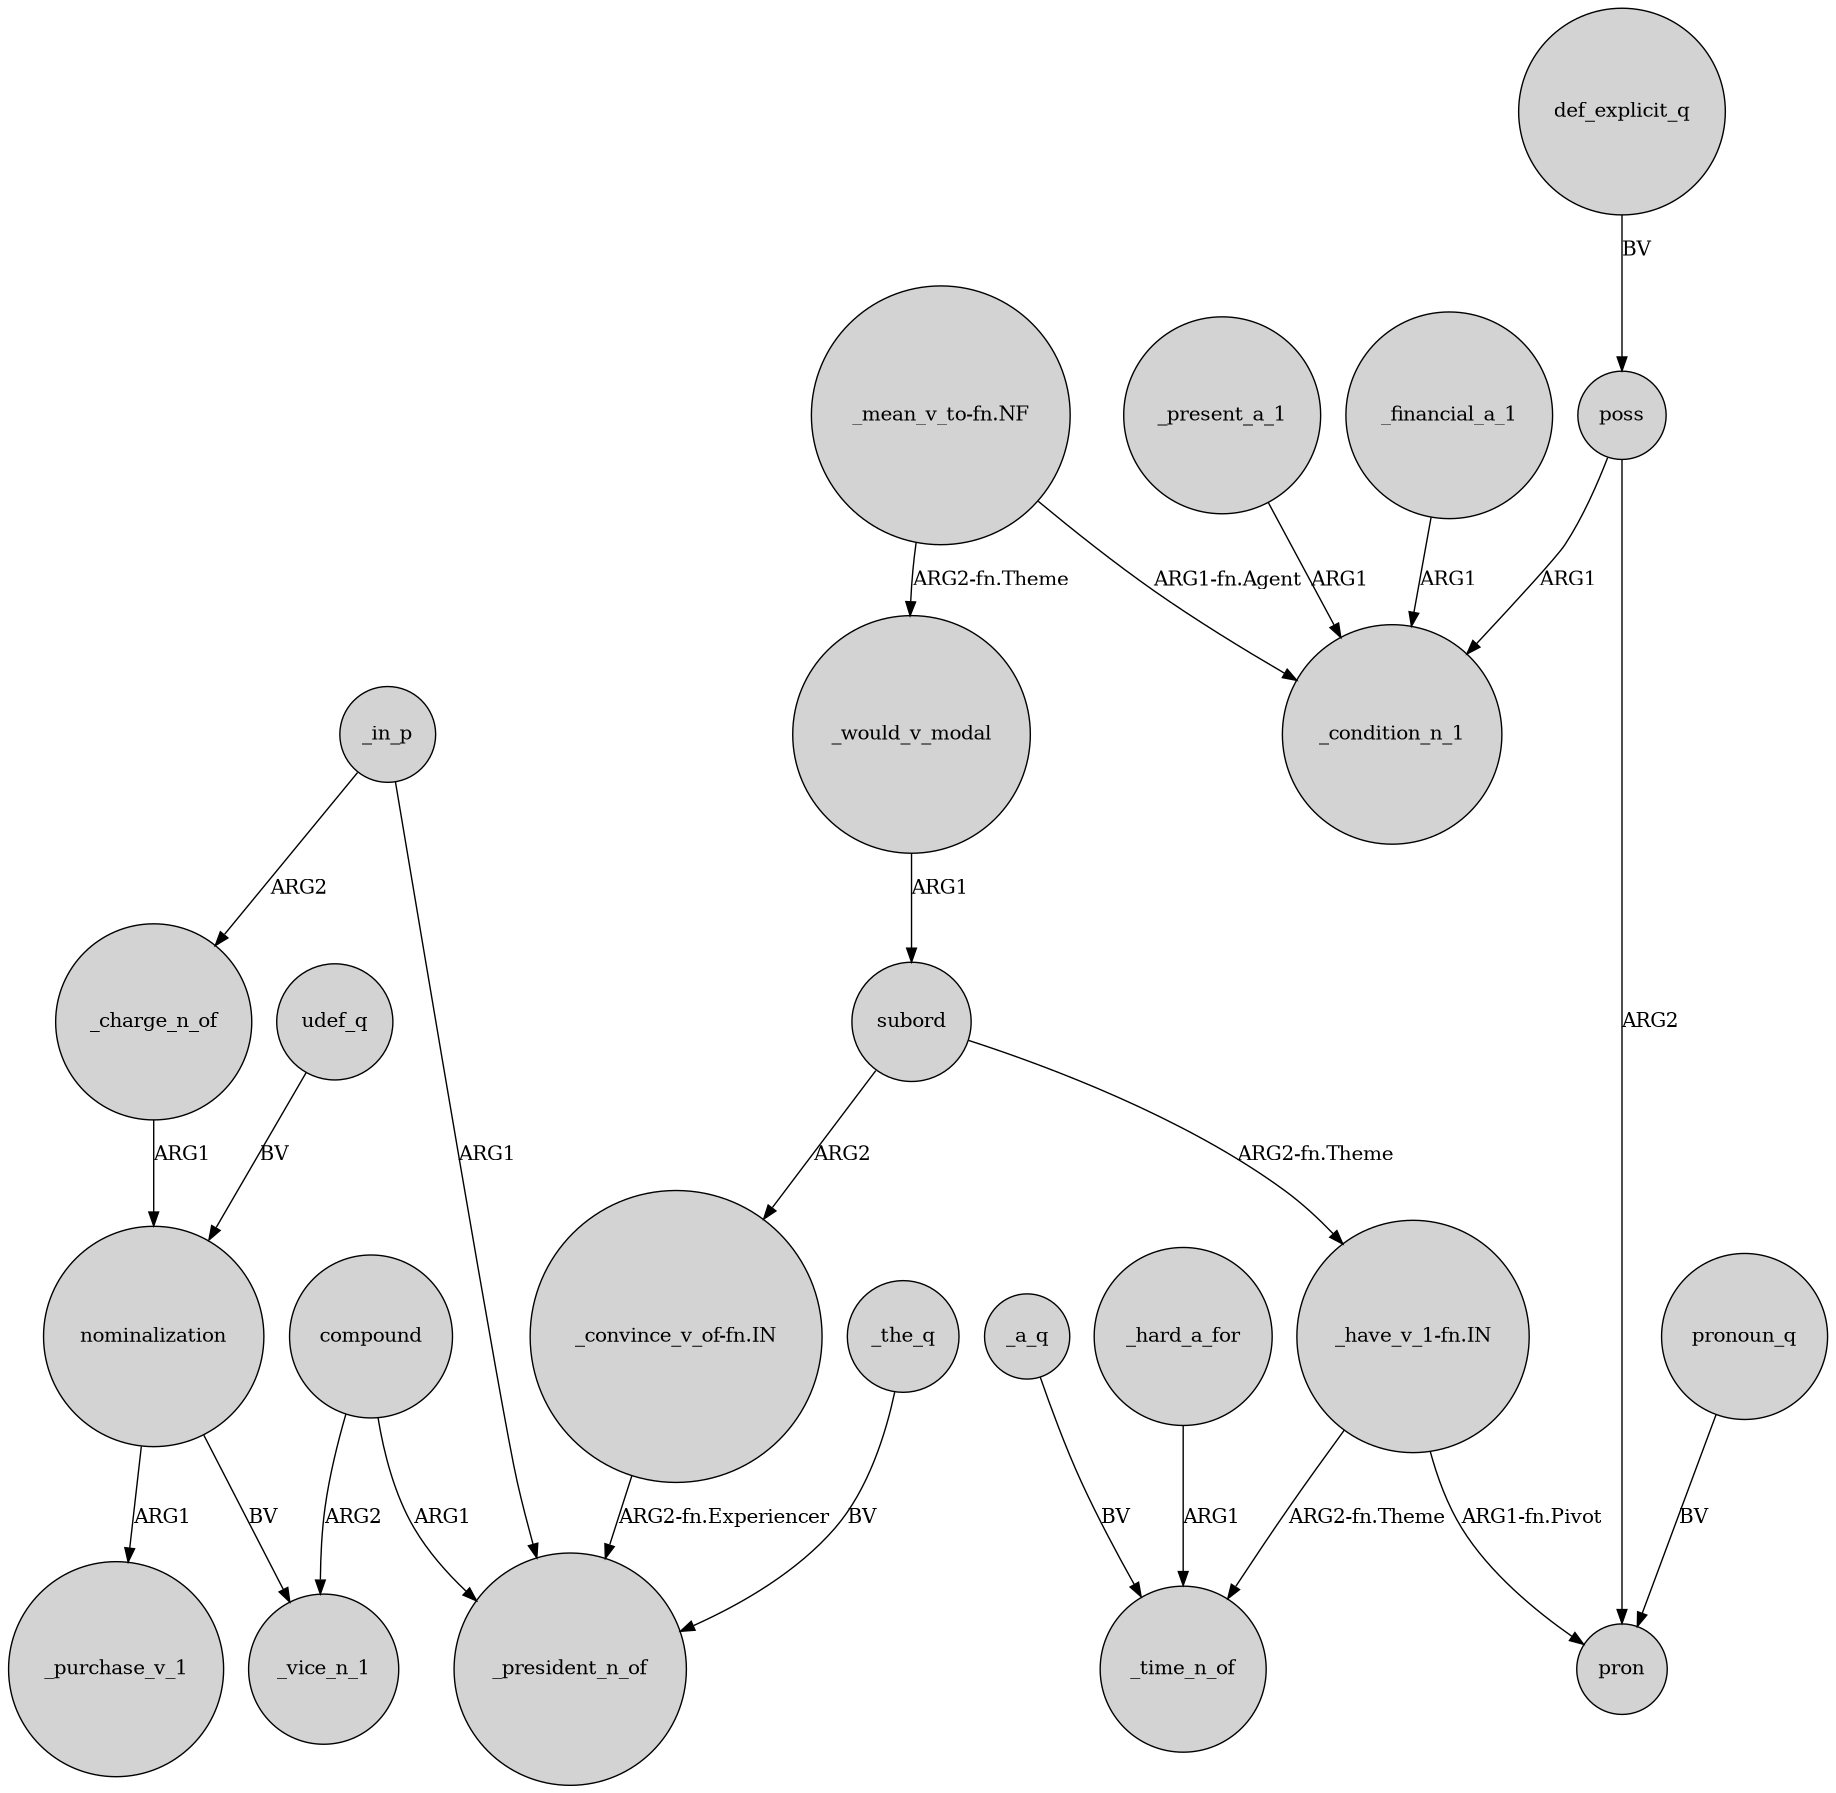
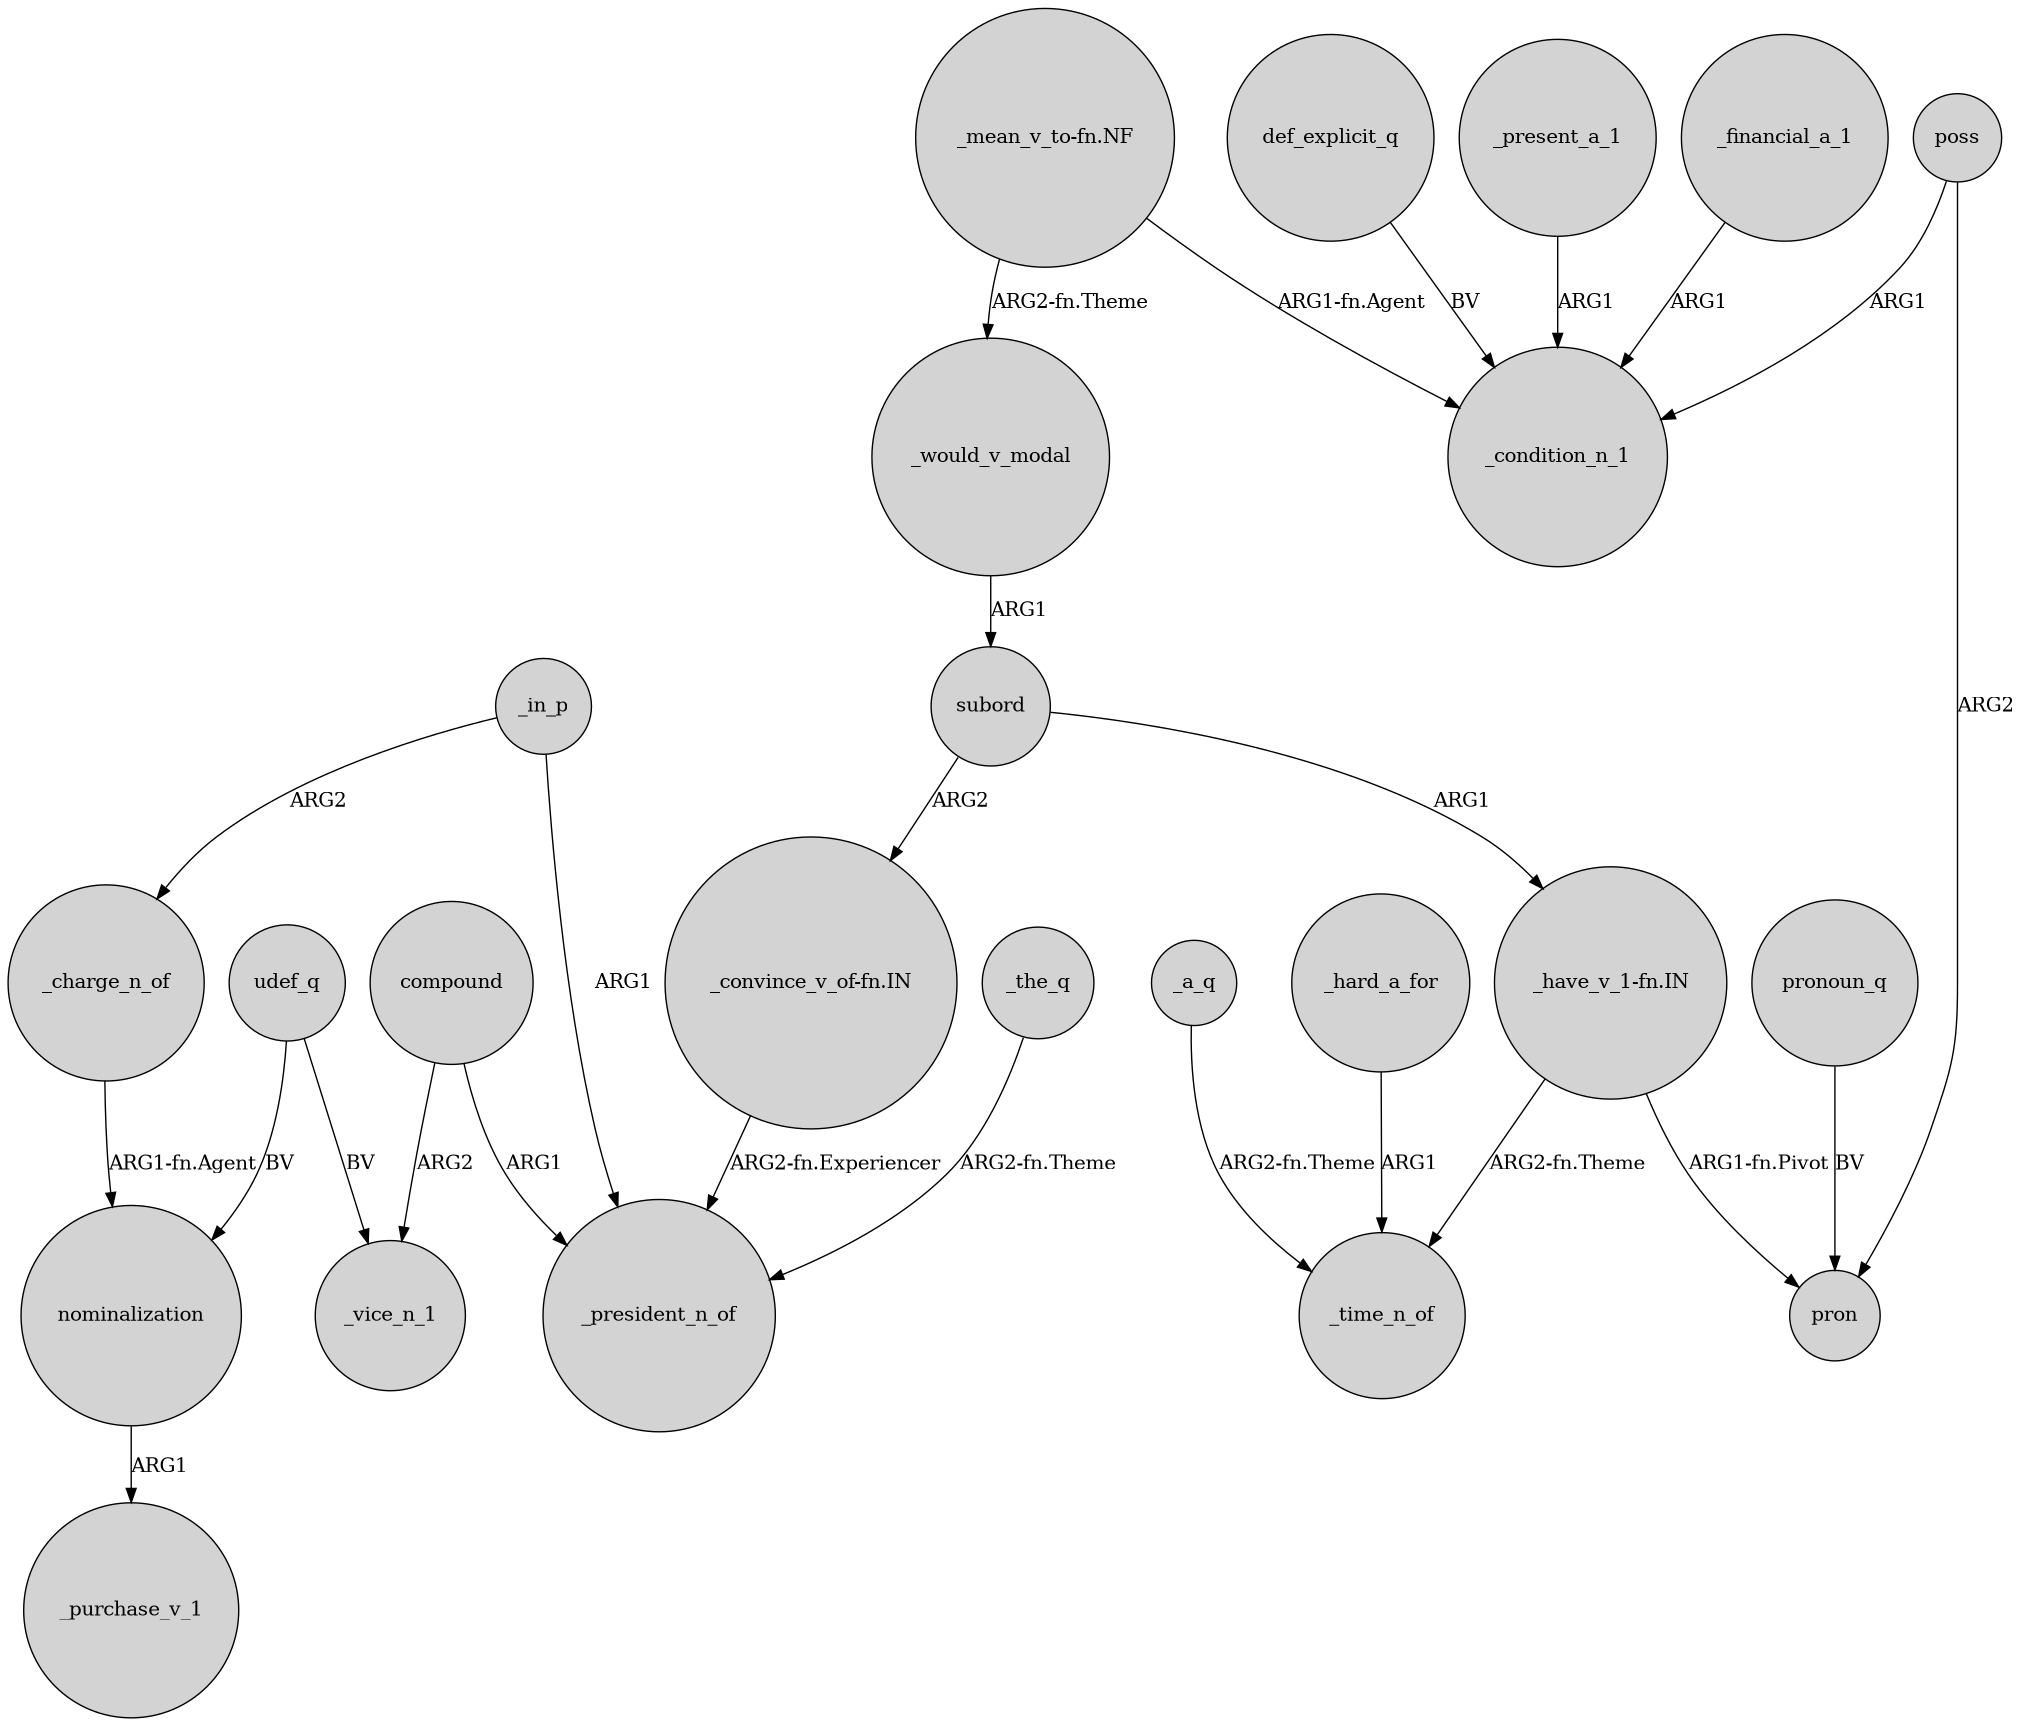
(1622, 286) -> (1438, 289)
(182, 1155) -> (183, 1164)
(1316, 1155) -> (1462, 802)
(244, 1512) -> (334, 1134)
(862, 1518) -> (1038, 1164)
(1116, 1518) -> (1297, 1164)
